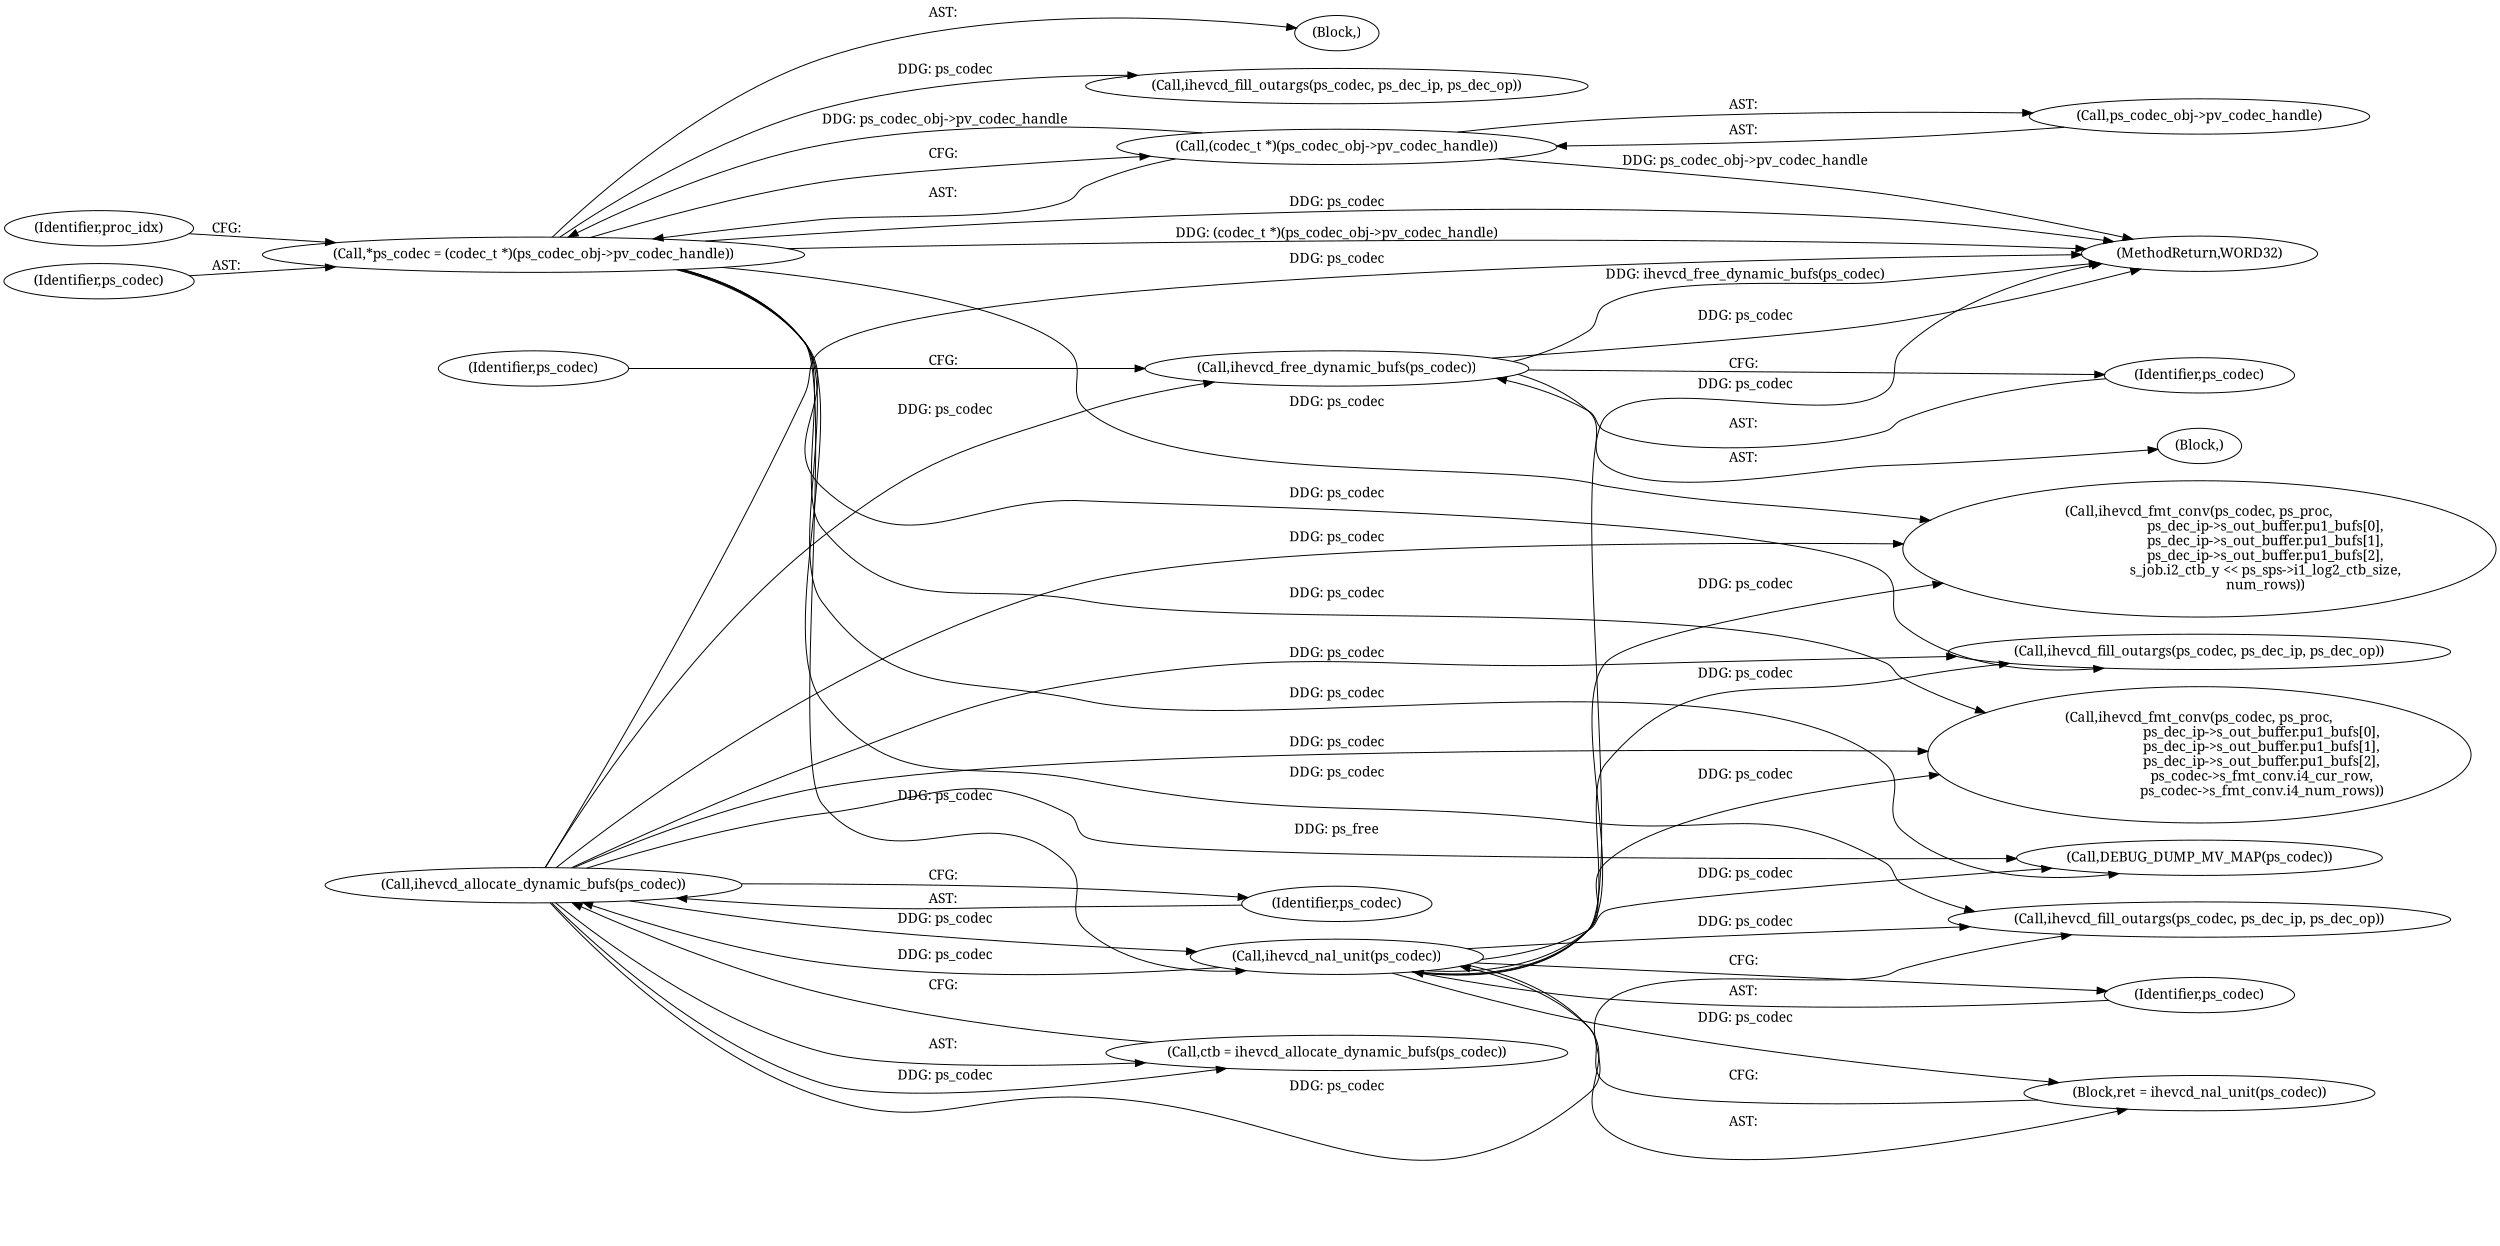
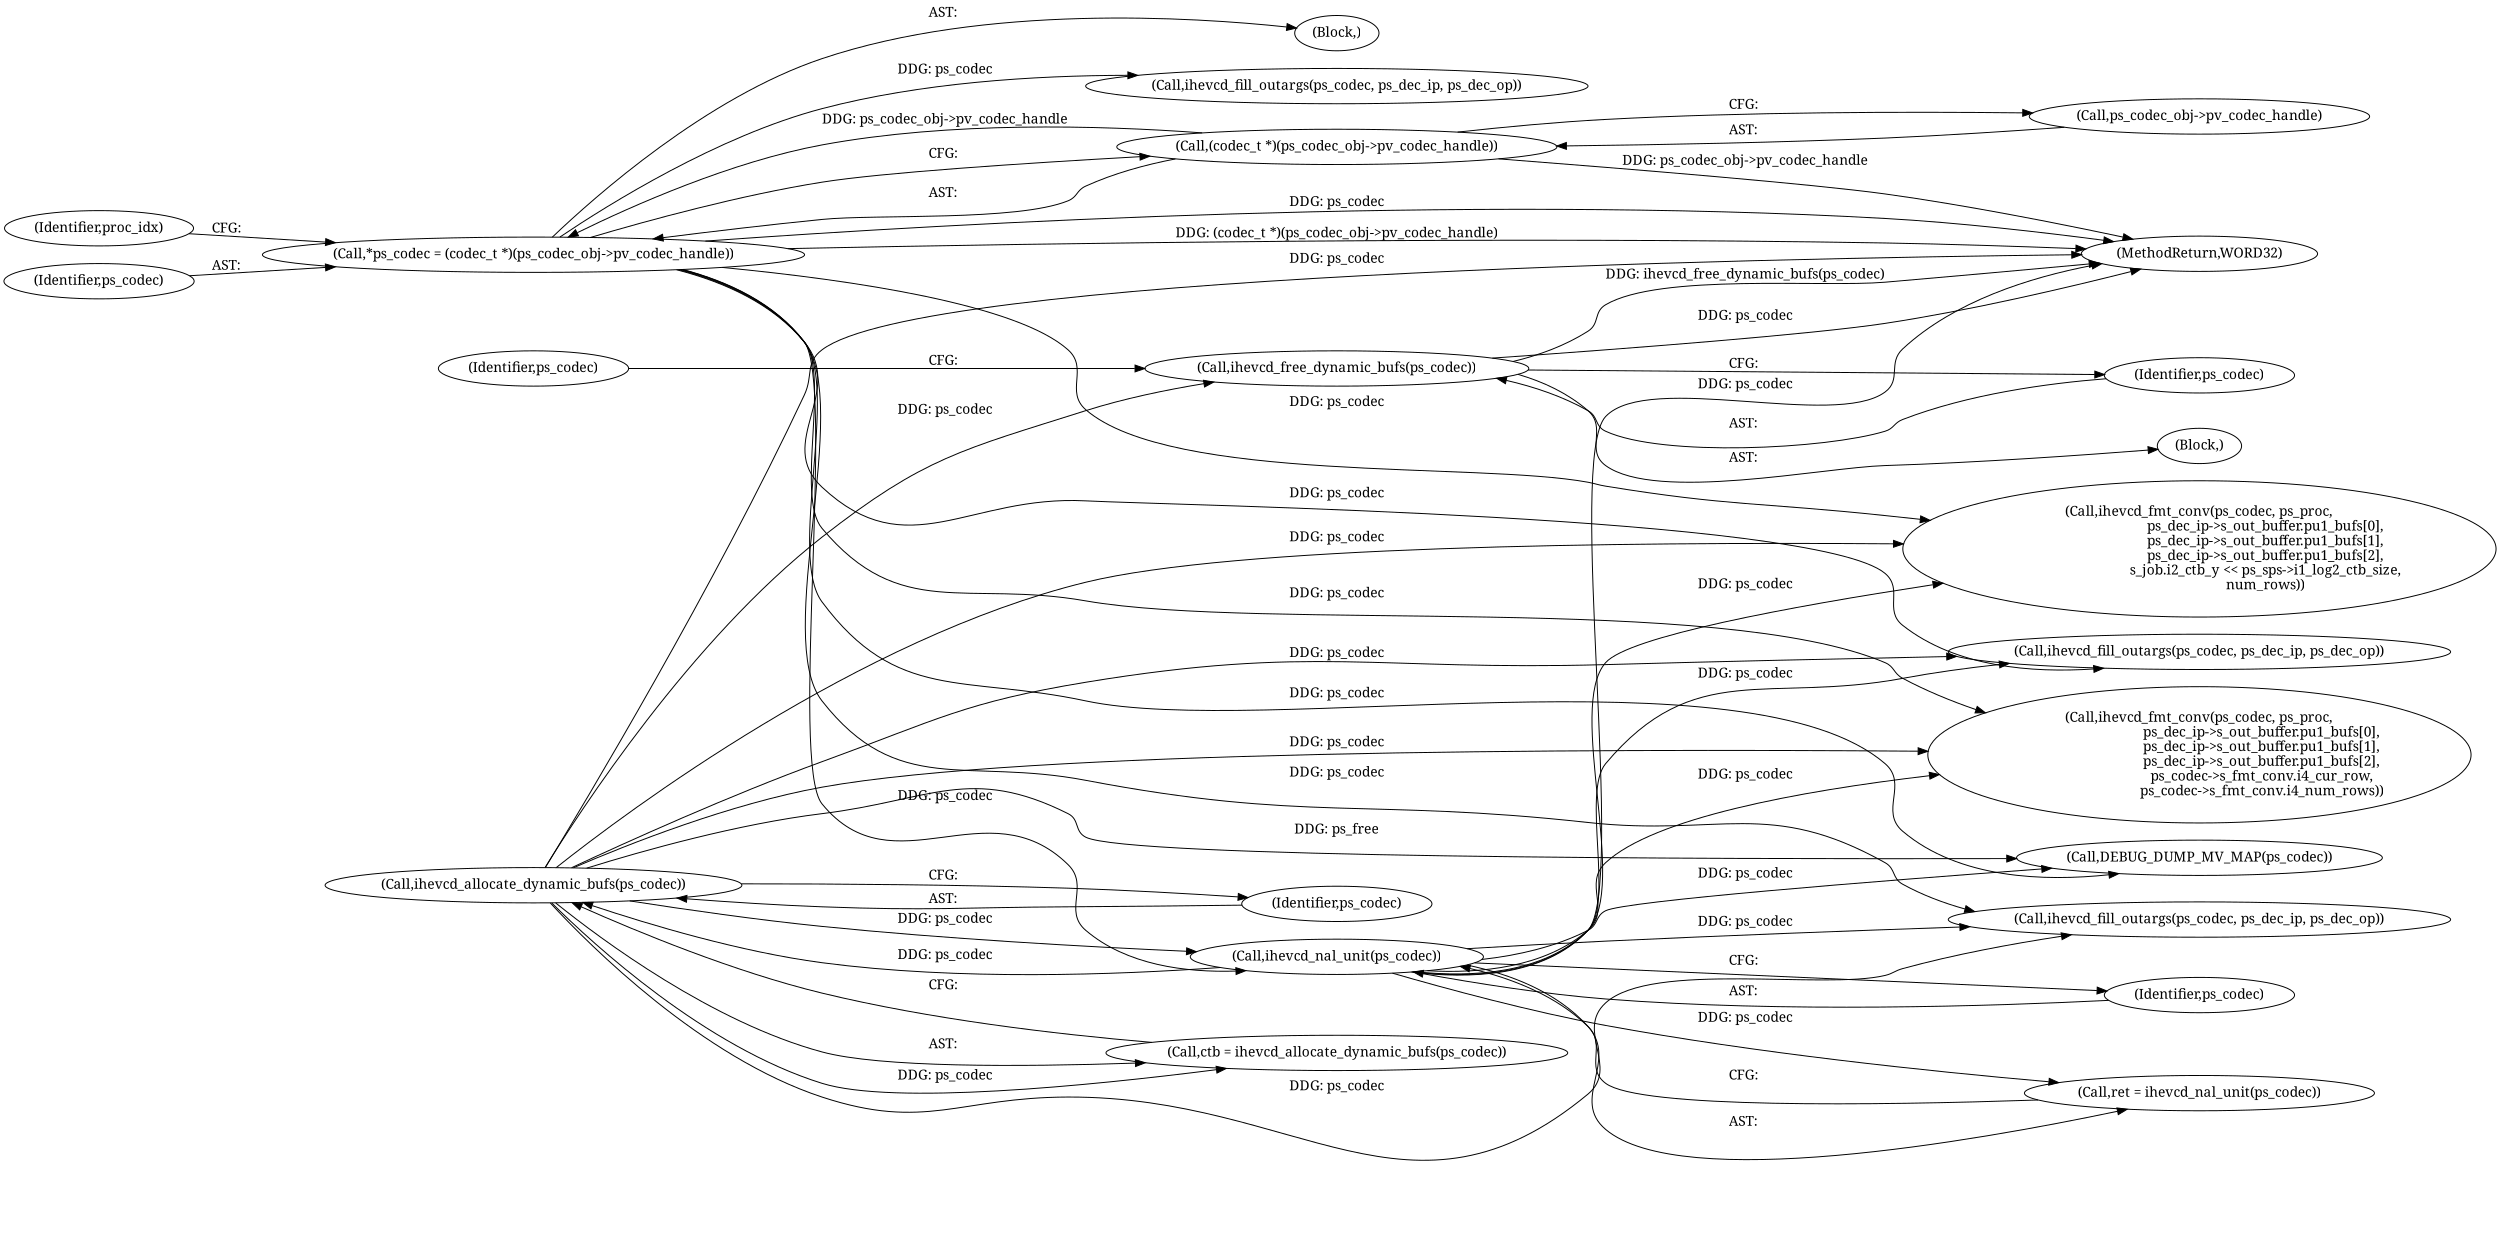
(1745, 105) -> (1745, 105)
(2199, 1093) -> (2199, 1093)
